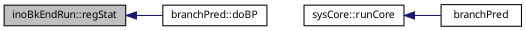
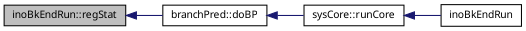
none -> (291, 15)
(481, 15) -> (481, 15)
